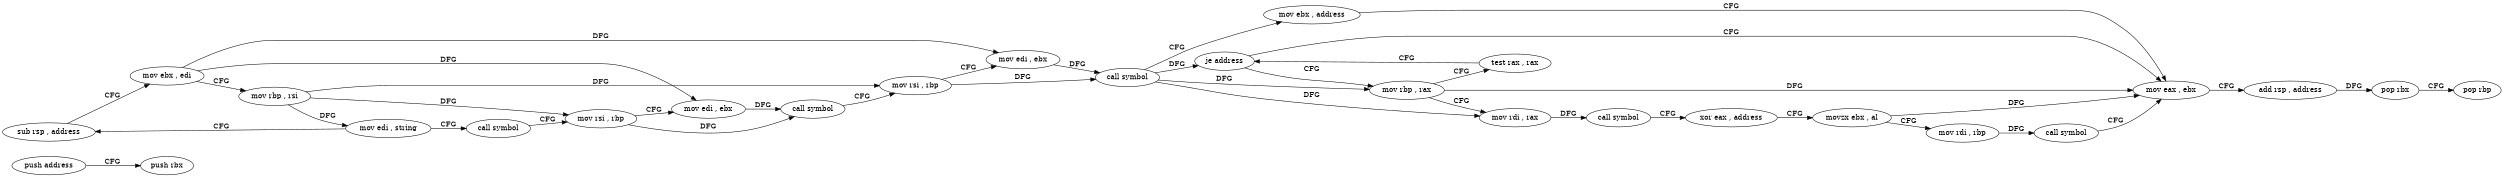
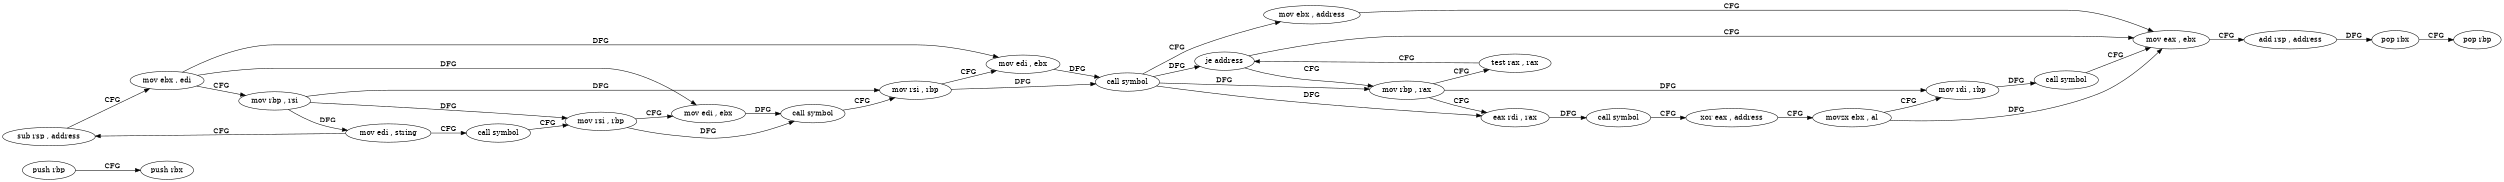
(1786, 90) -> (1683, 90)
(1515, 118) -> (1515, 118)
(49, 166) -> (49, 170)
